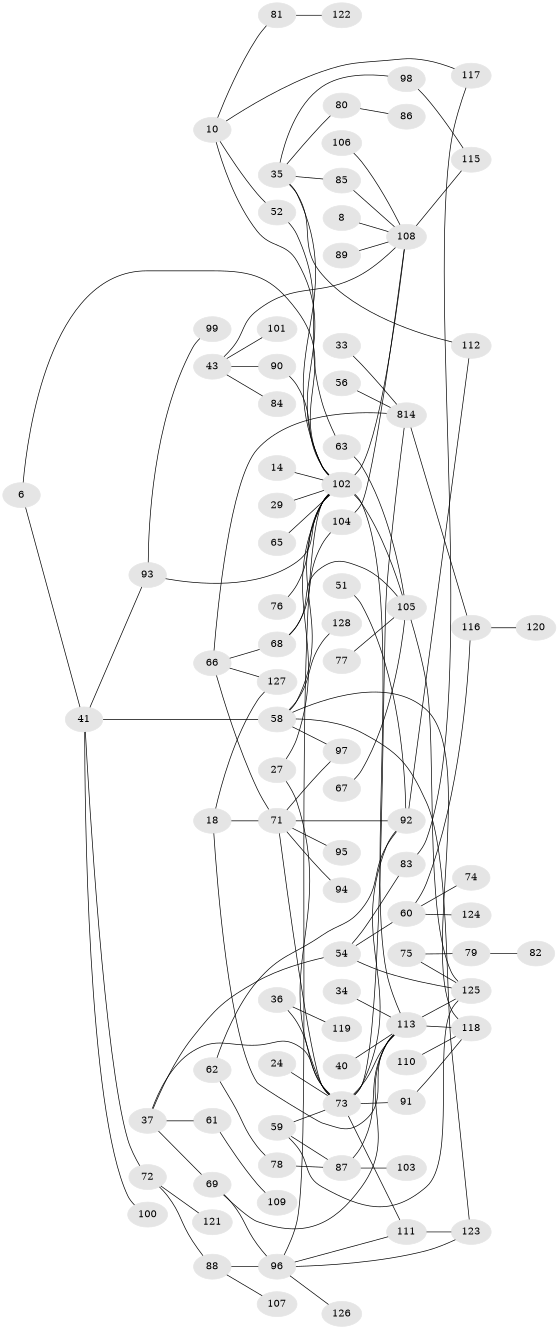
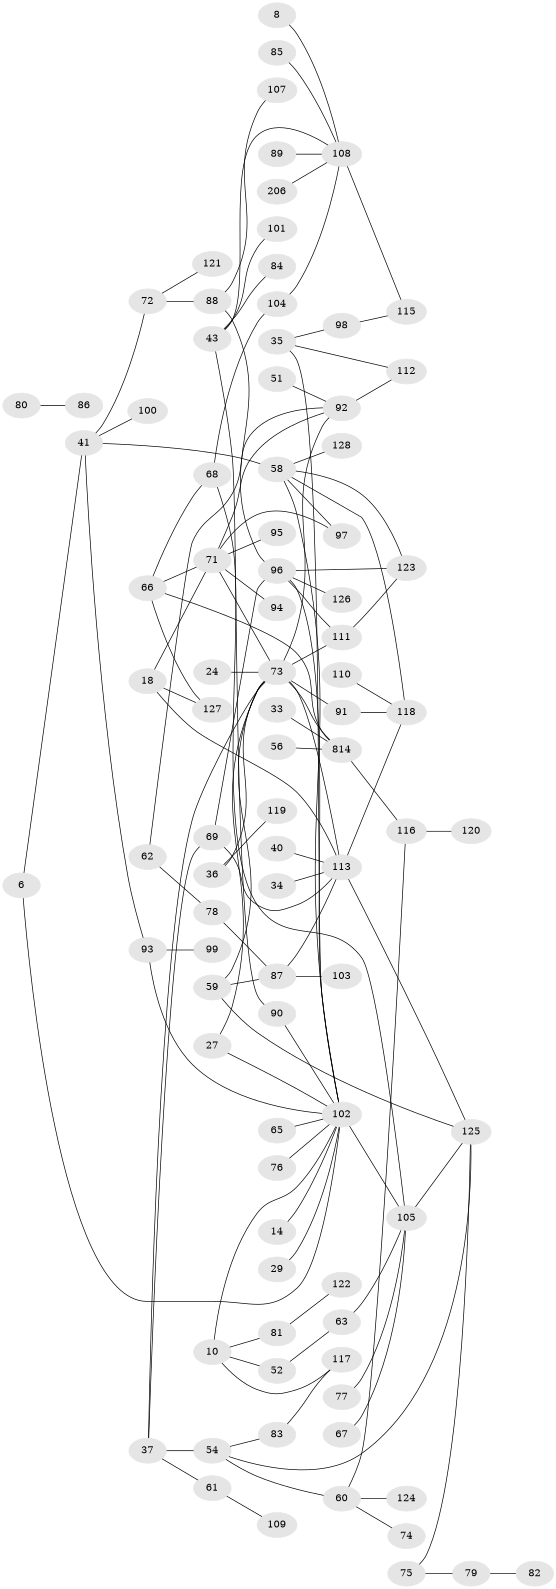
(308, 139) -> none
(342, 143) -> (277, 192)
(309, 178) -> none
(388, 365) -> none
(382, 753) -> none
